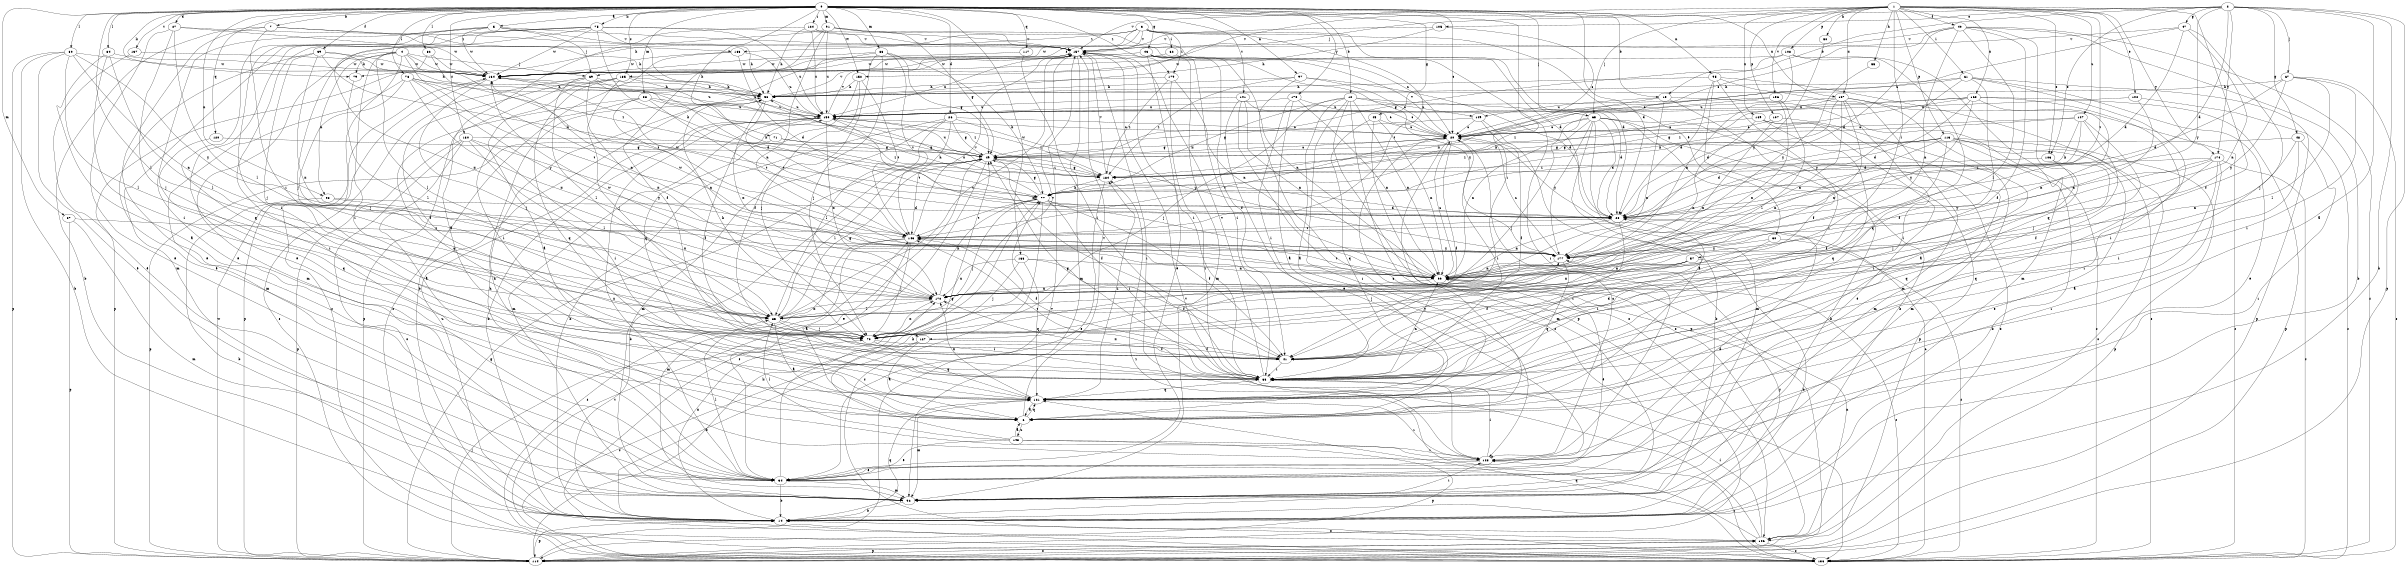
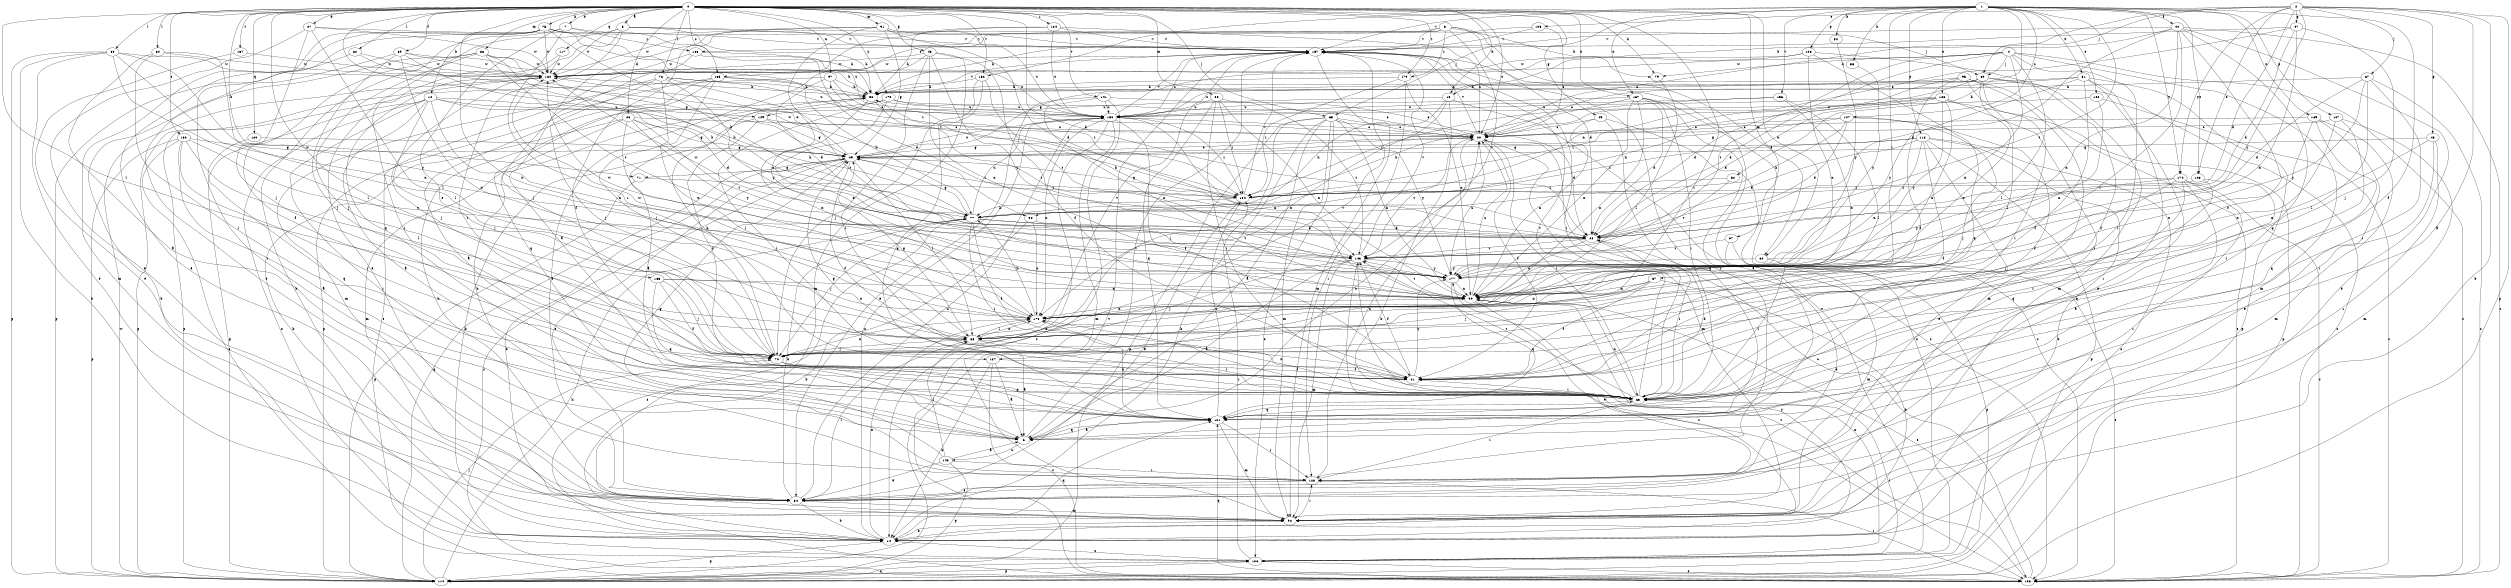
(1278, 9) -> (1368, 10)
(1172, 52) -> none
(871, 143) -> (737, 172)
none -> (1733, 178)
none -> (2089, 293)
(308, 299) -> (502, 227)
